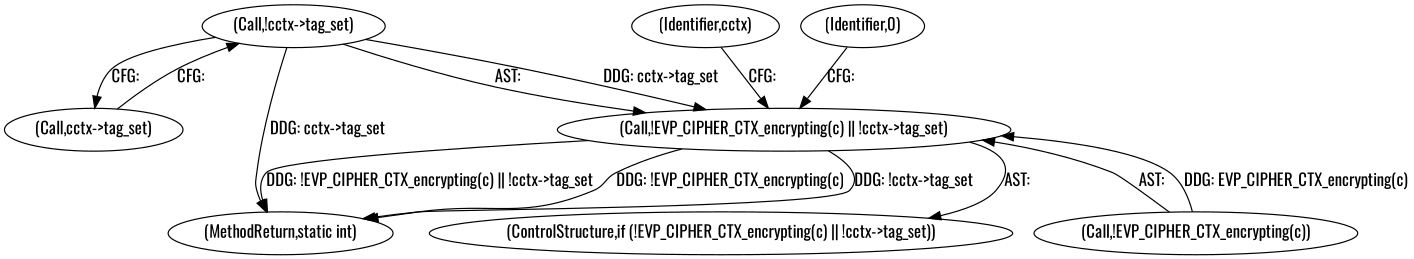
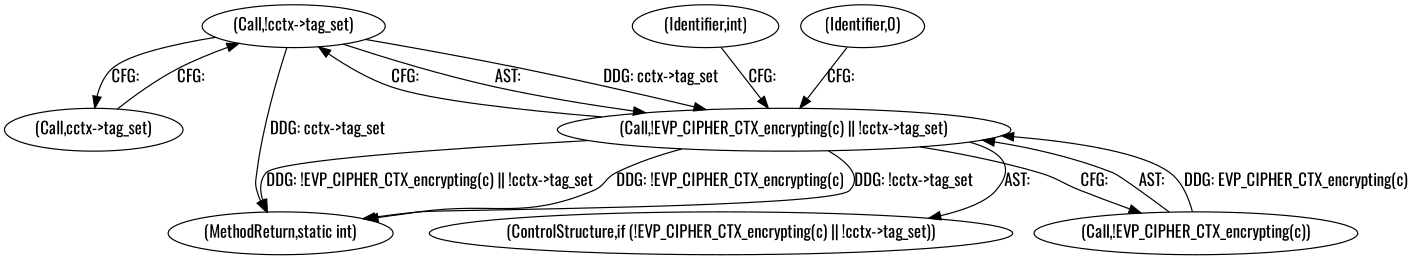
(706, 26) -> (706, 26)
none -> (461, 101)
none -> (1027, 169)
